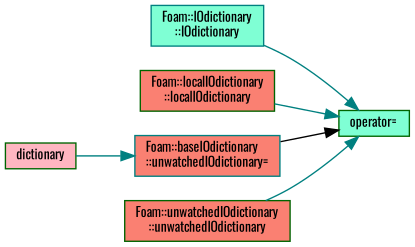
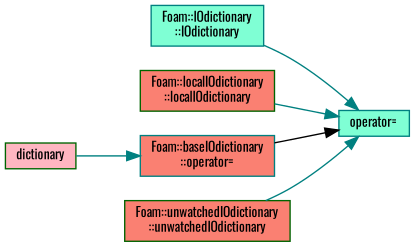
(374, 123) -> (374, 123)
(207, 156) -> (207, 156)
